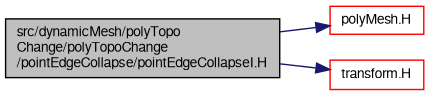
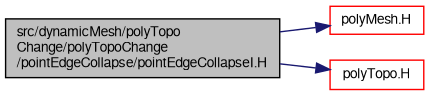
(377, 75) -> (377, 75)
